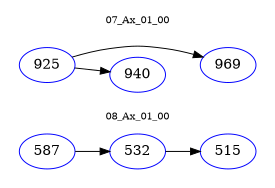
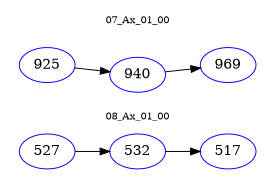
(133, 46) -> (178, 70)
(47, 151) -> (47, 151)
(228, 151) -> (228, 151)
